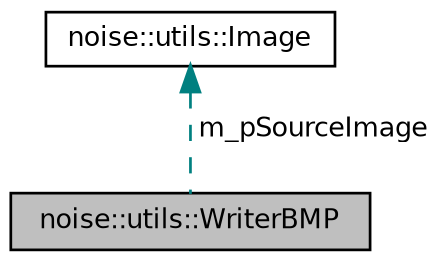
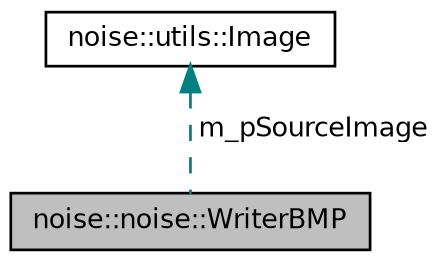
(190, 222) -> (190, 222)
